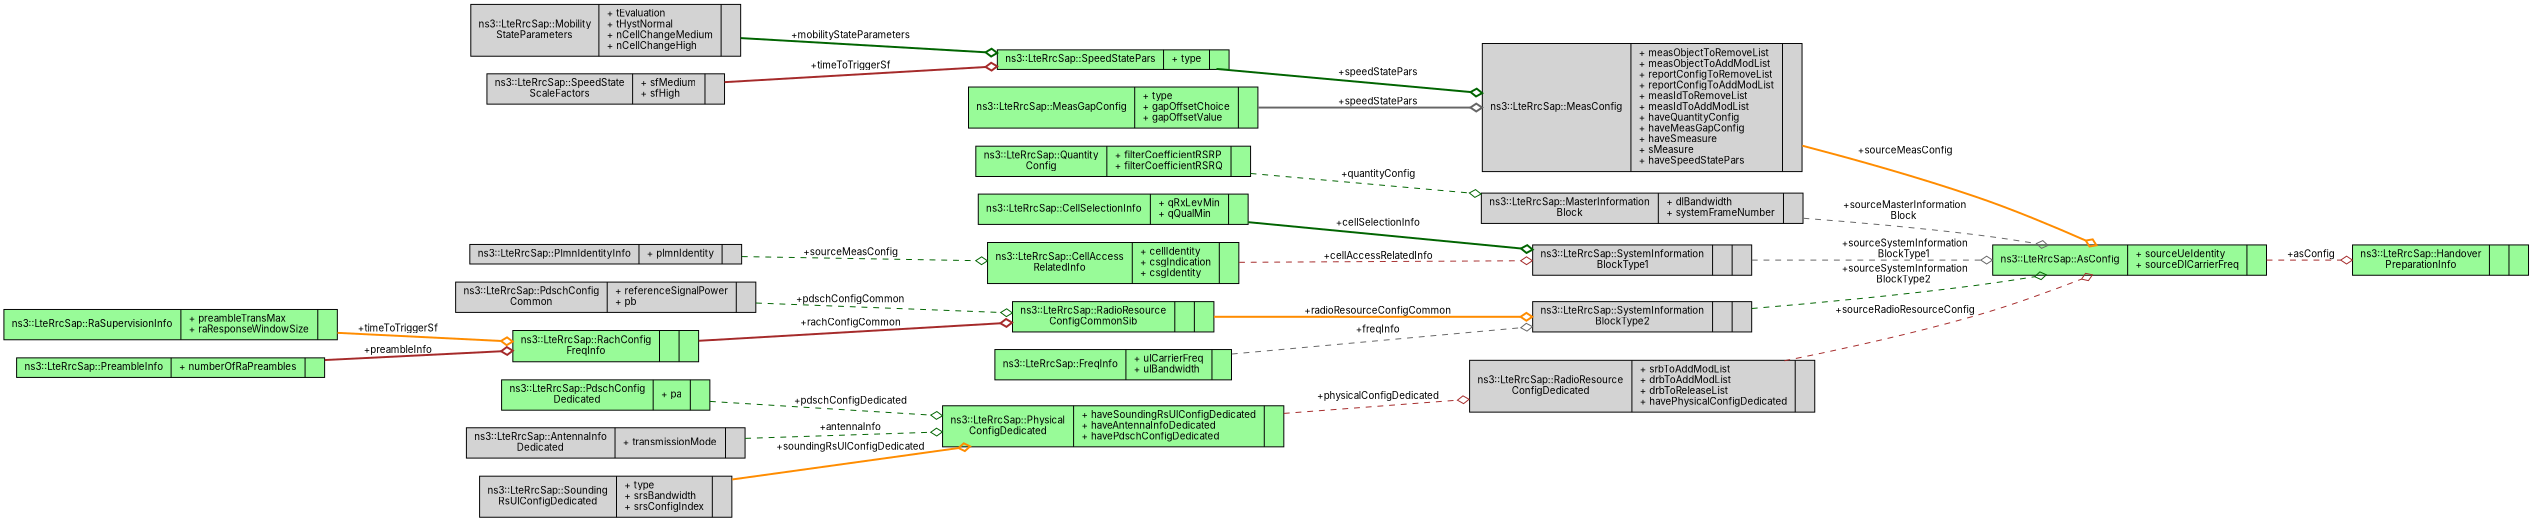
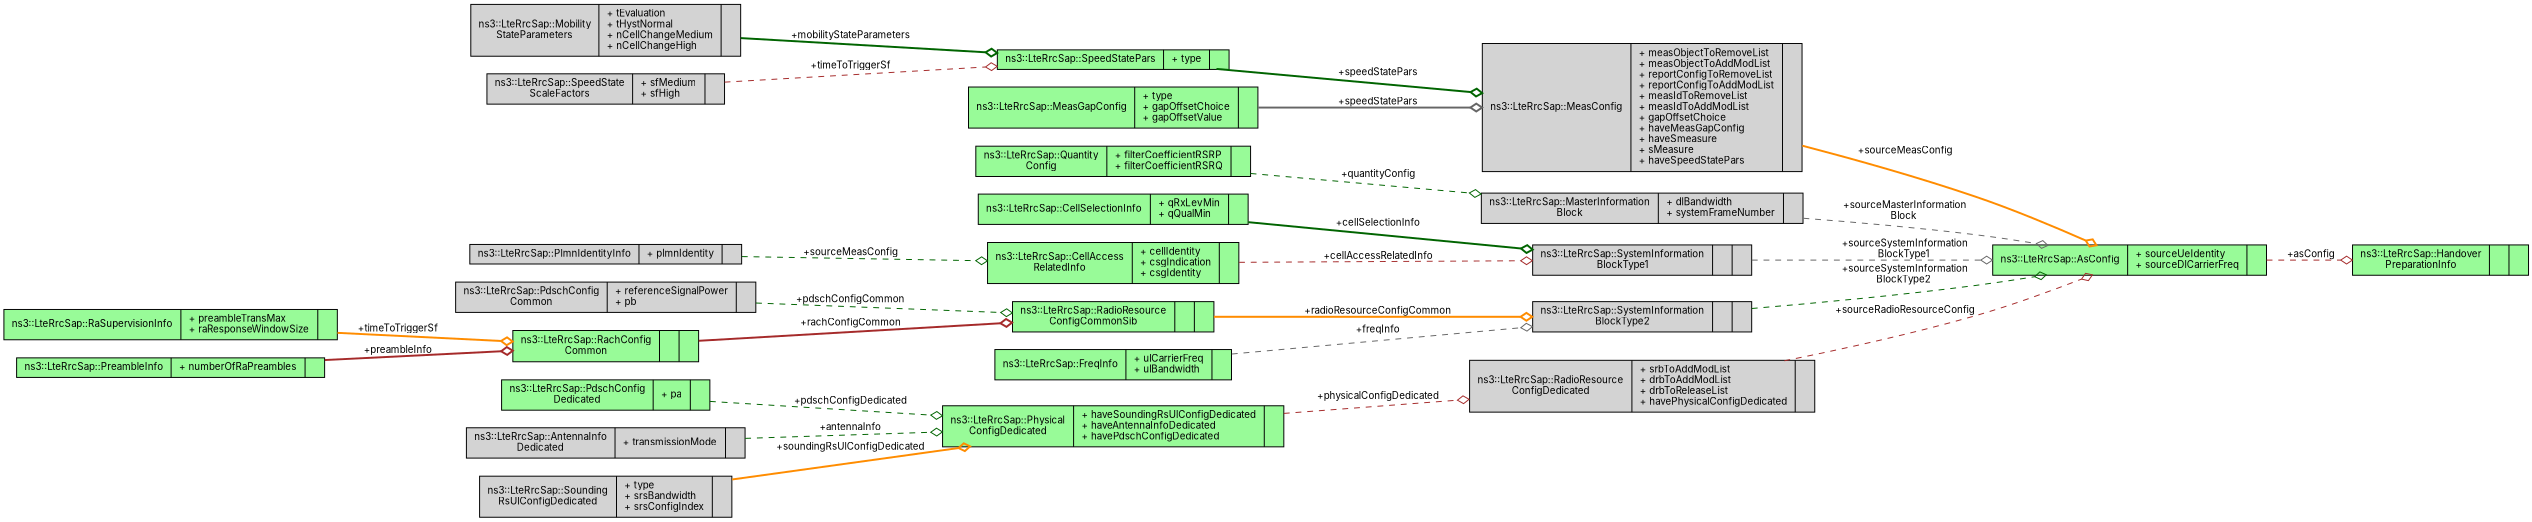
(855, 75) -> (855, 75)
(1689, 118) -> (1683, 118)
(586, 351) -> (586, 351)
